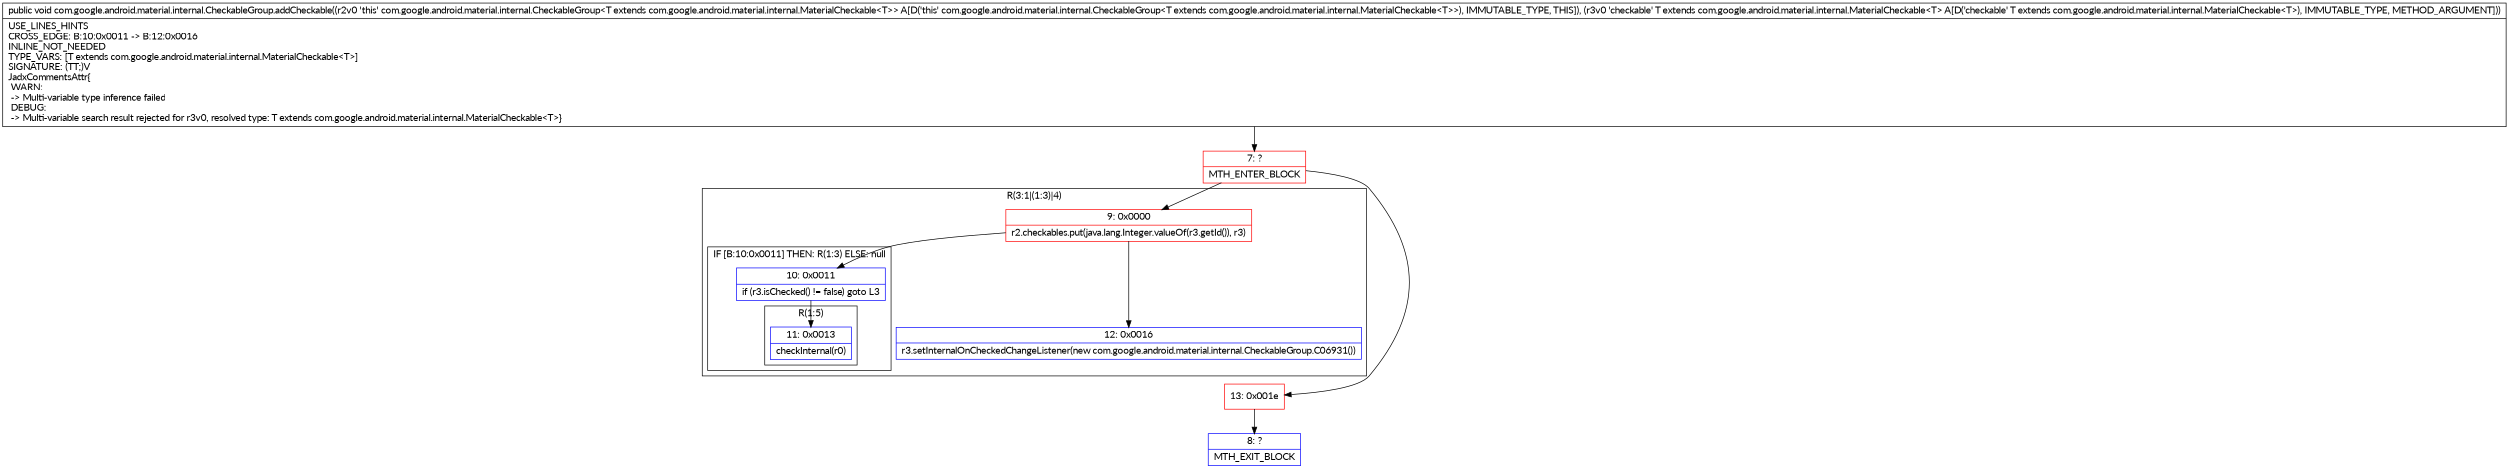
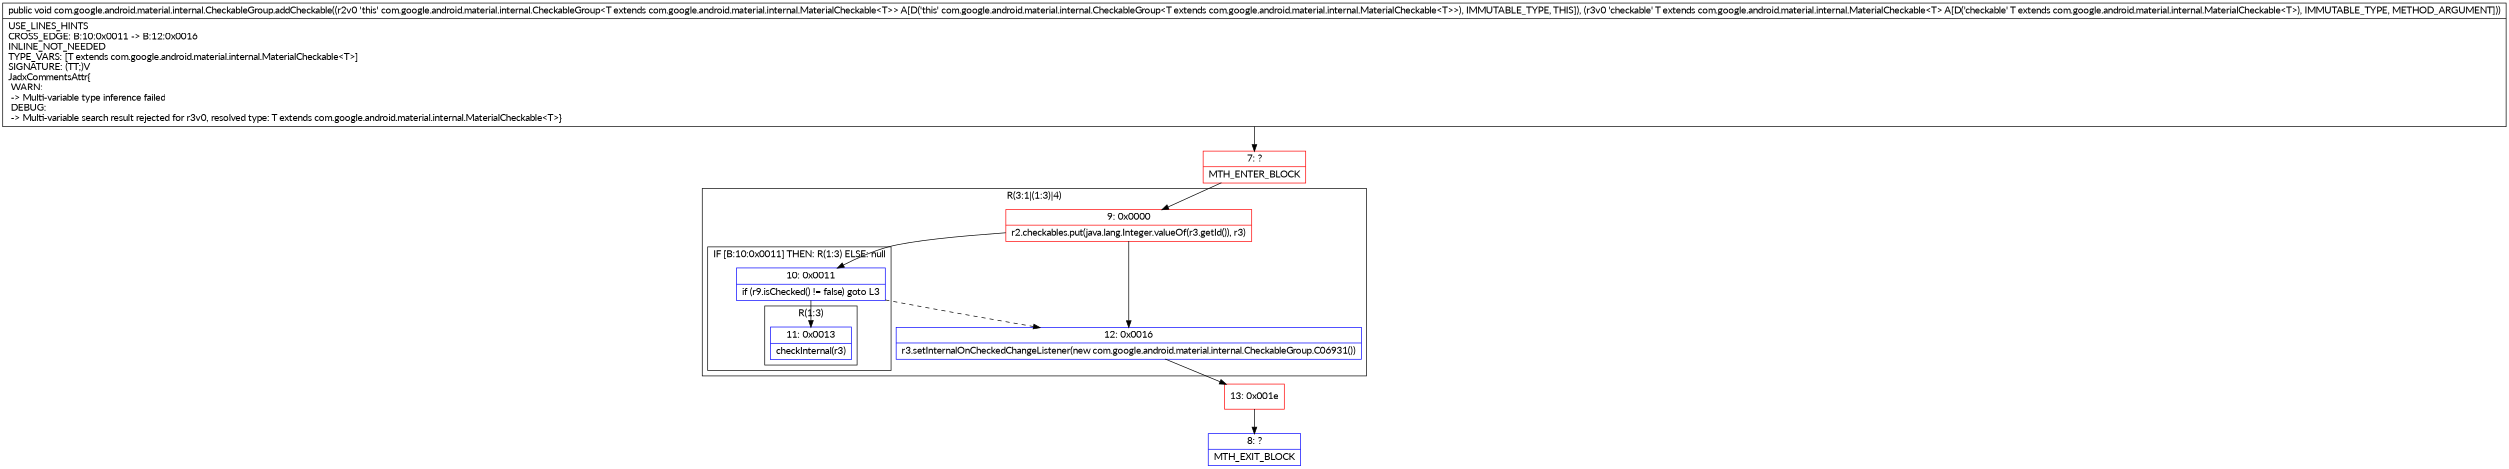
(1409, 289) -> (1193, 370)
(811, 292) -> (811, 292)
(811, 314) -> (811, 314)
none -> (959, 314)
(811, 351) -> (811, 351)
